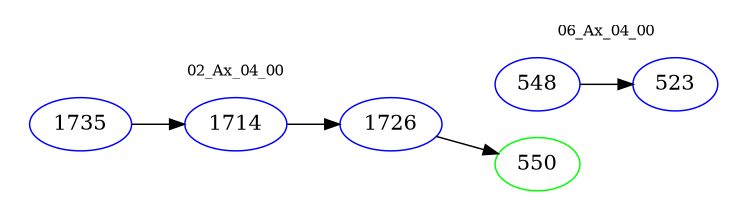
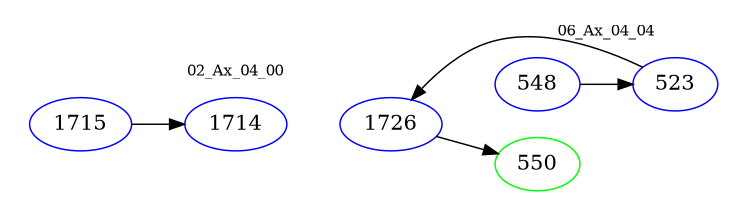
(606, 32) -> (606, 32)
(81, 124) -> (81, 124)
(306, 124) -> (527, 37)
